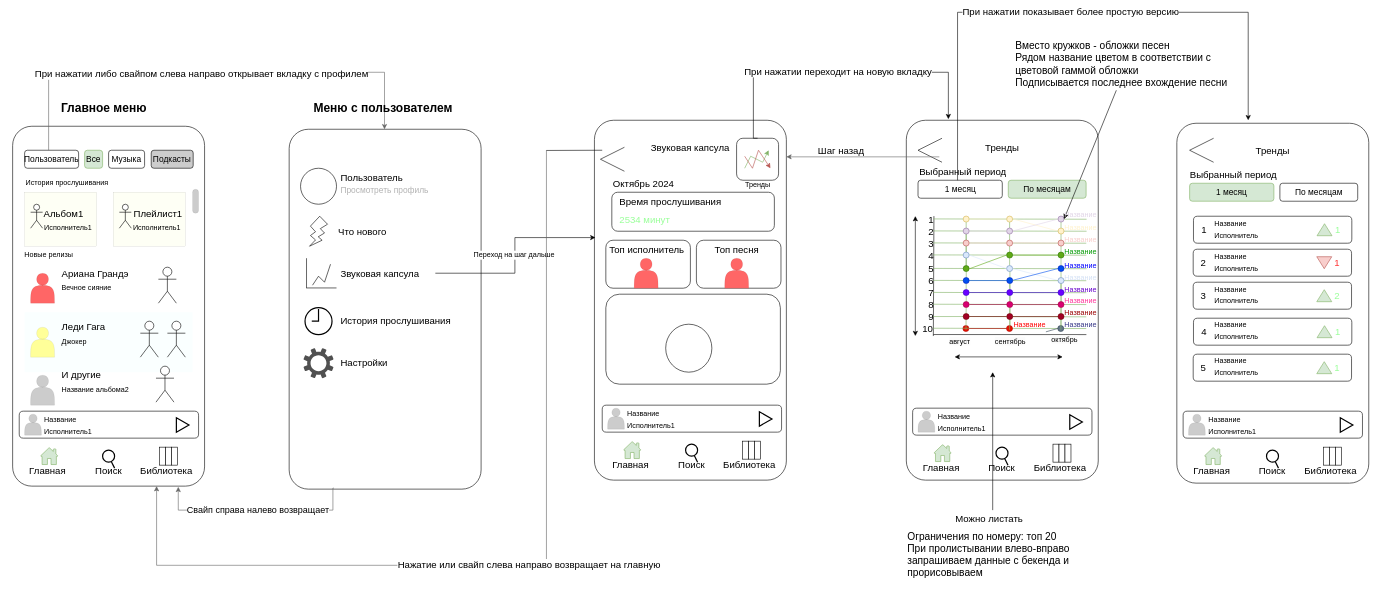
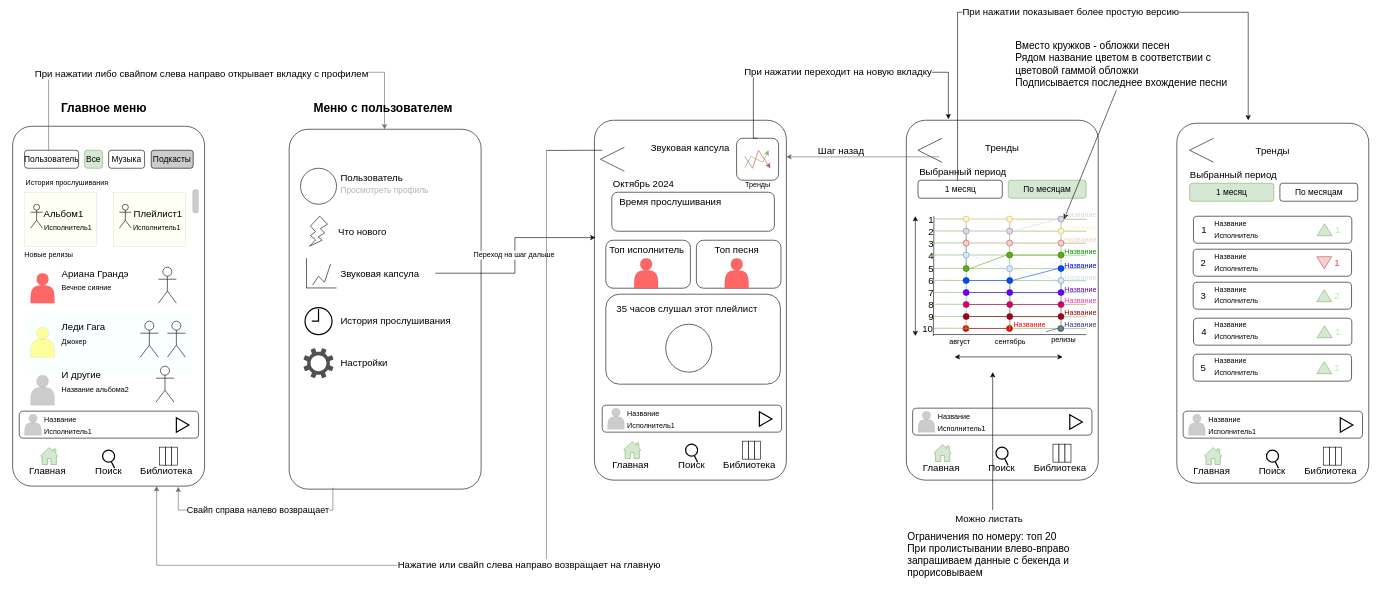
(666, 219) -> none
none -> (692, 309)
(1066, 340) -> (1064, 340)
